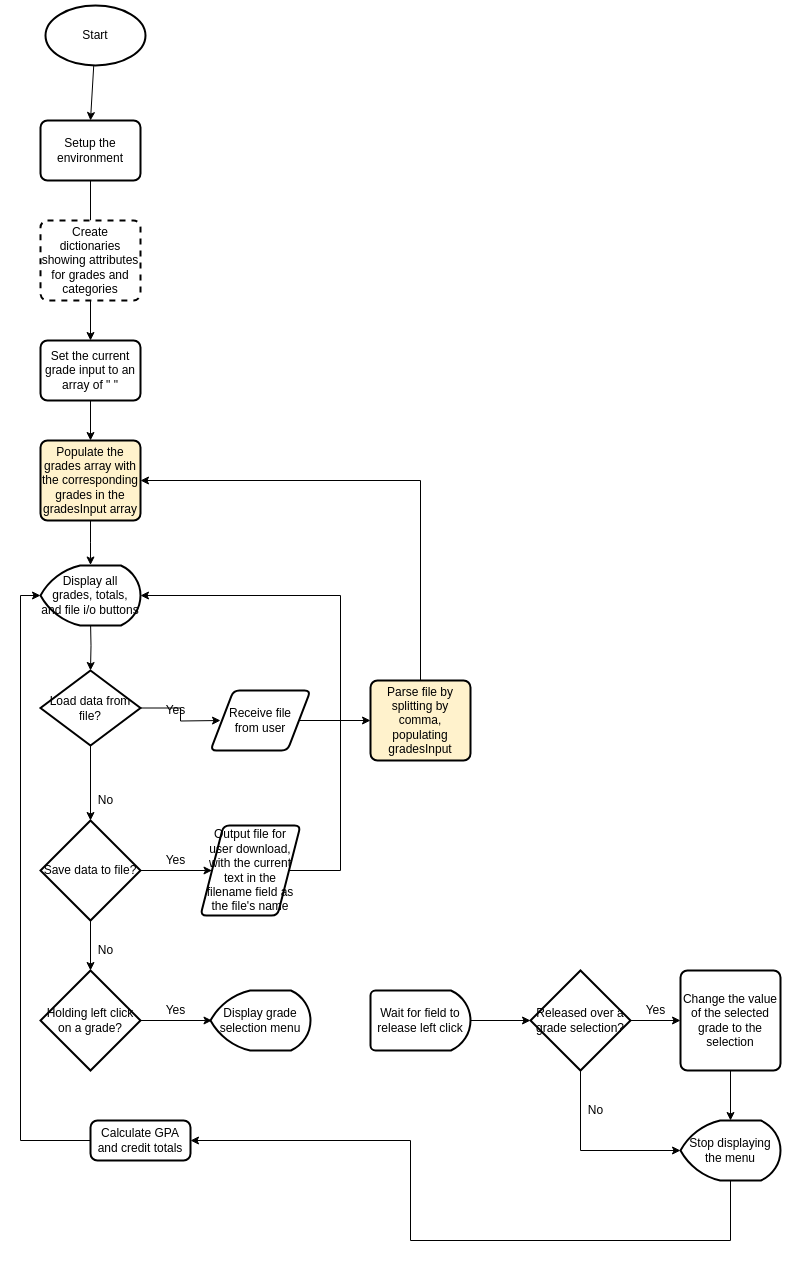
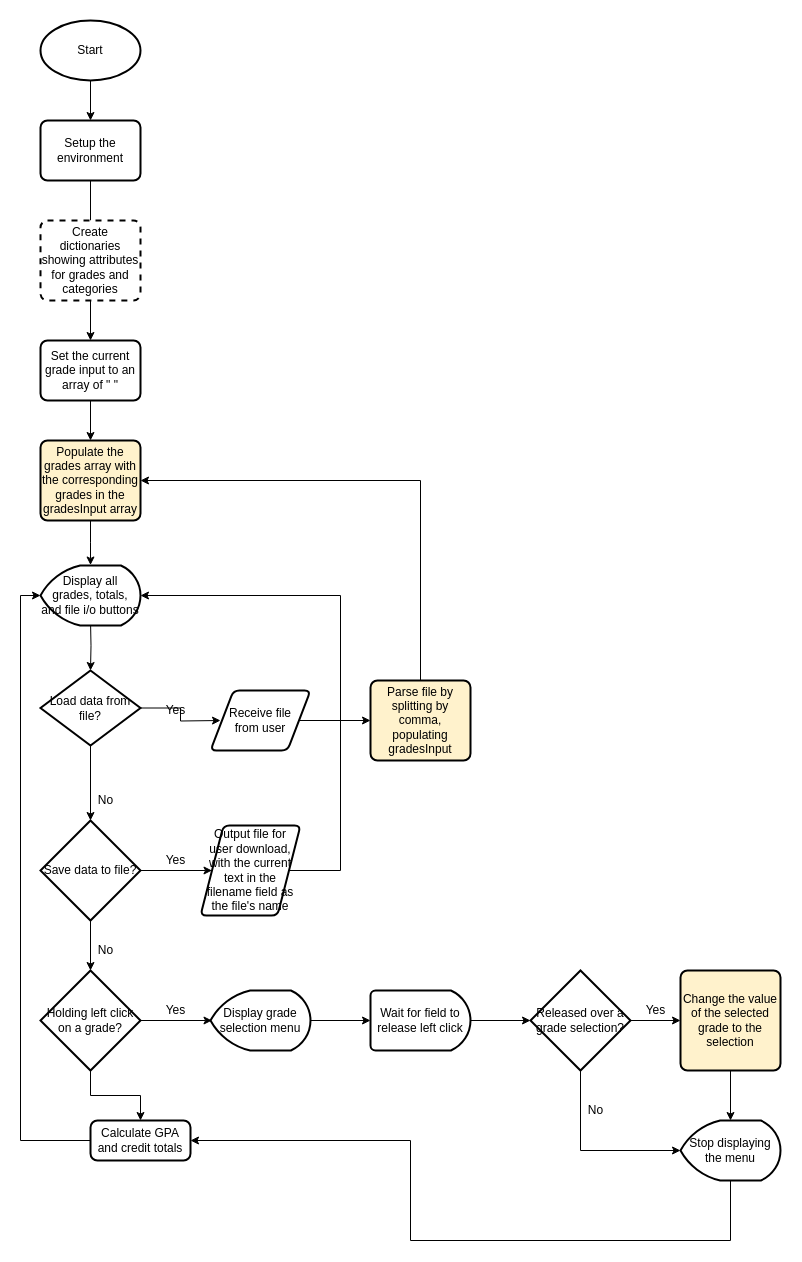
(96, 36) -> (91, 51)
none -> (337, 1021)
(731, 1021) -> (731, 1021)
none -> (112, 1096)
